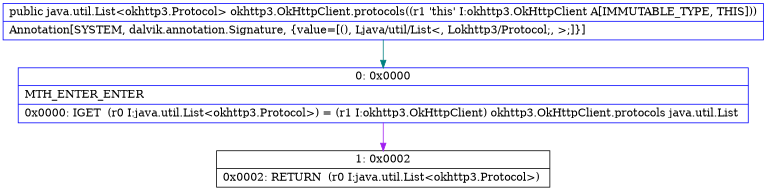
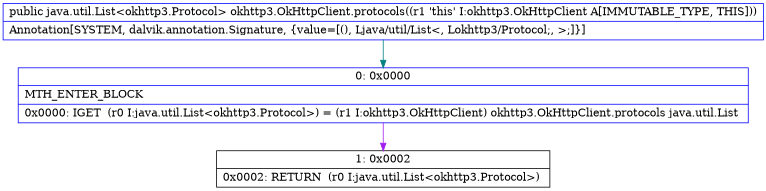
(84, 95) -> (84, 95)
